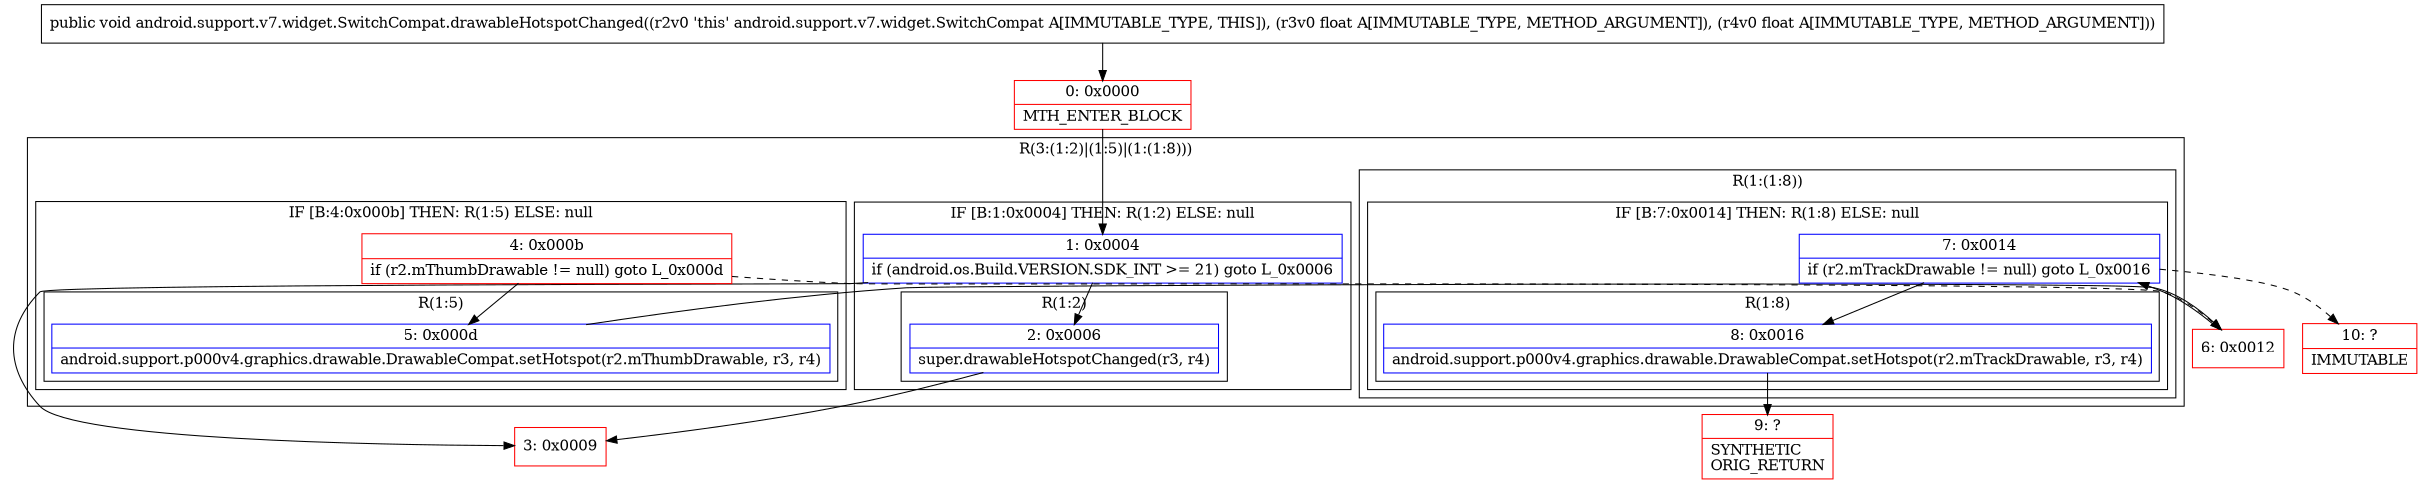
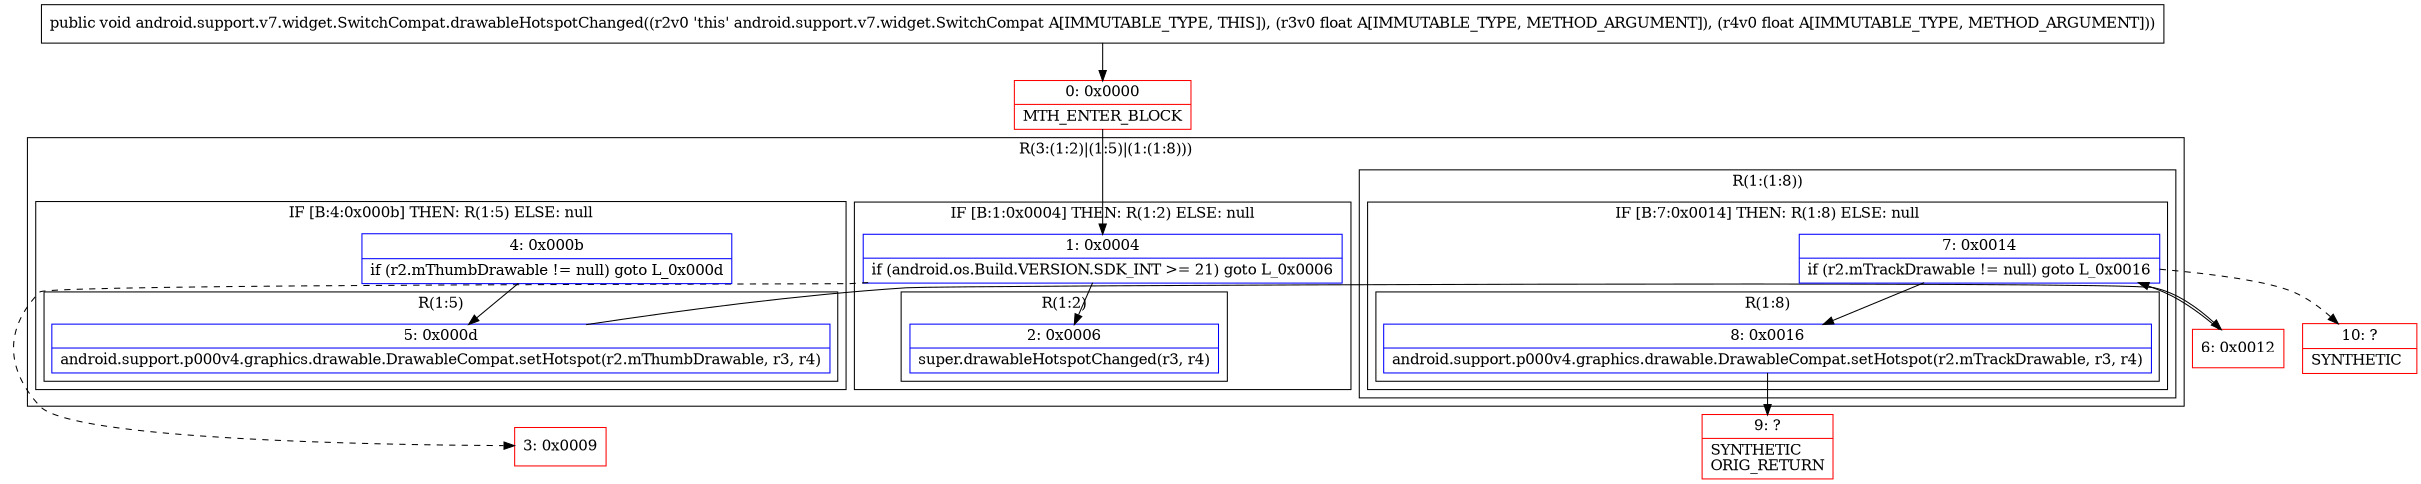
(547, 259) -> (547, 259)
(1477, 284) -> none
(14, 347) -> (14, 347)
(2360, 360) -> (2357, 360)
(802, 414) -> none
